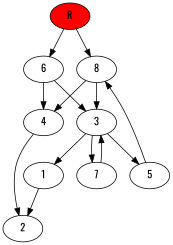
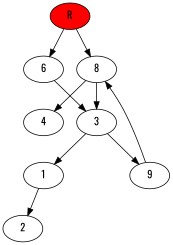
(44, 92) -> none
(15, 169) -> none
(97, 176) -> none
(150, 176) -> (150, 176)
